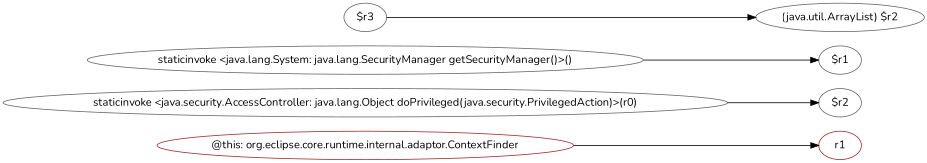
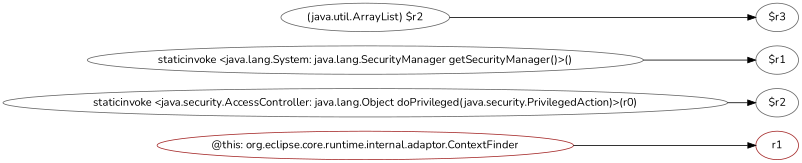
(567, 17) -> (599, 17)
